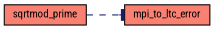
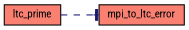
(45, 15) -> (32, 15)
